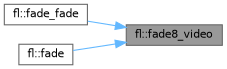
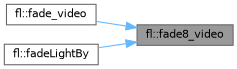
(46, 15) -> (51, 15)
(46, 54) -> (51, 54)
